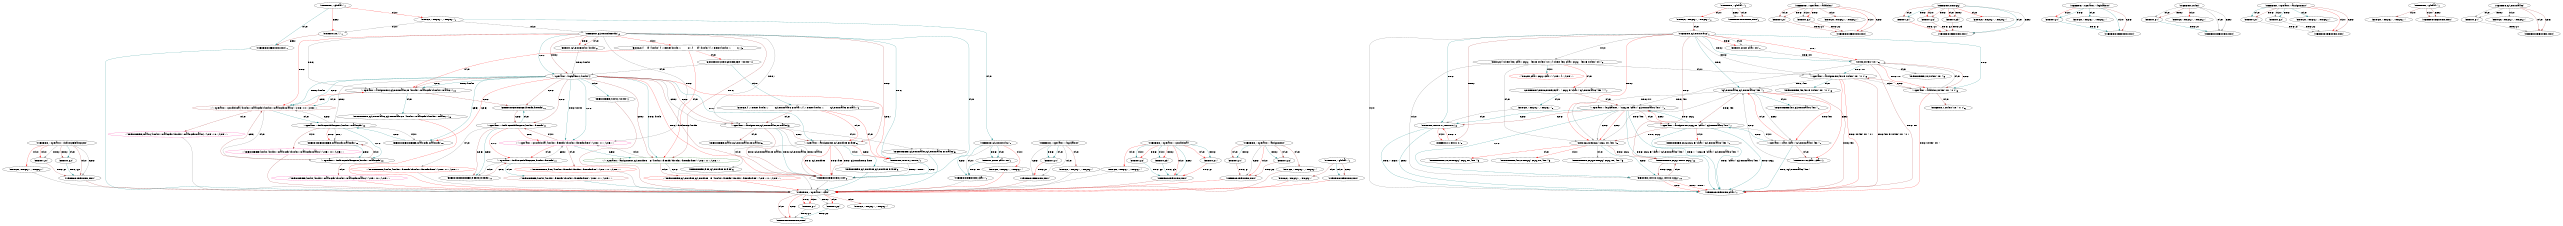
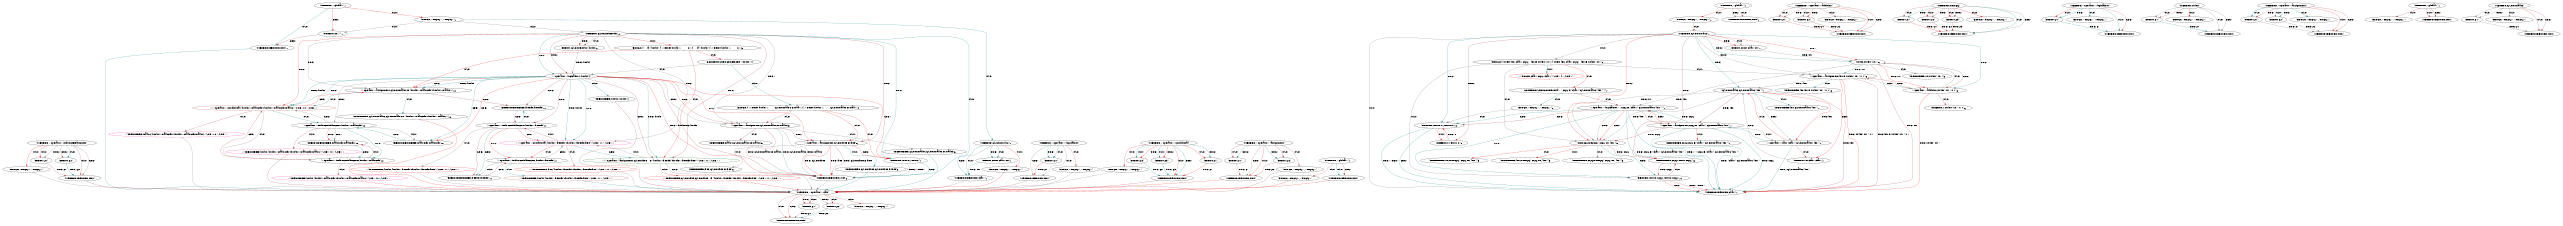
(706, 108) -> (706, 108)
